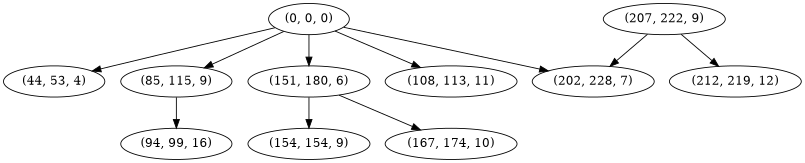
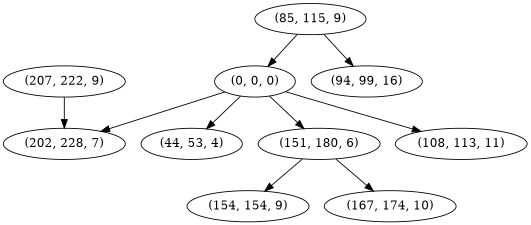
(248, 48) -> (286, 47)
(735, 81) -> none
